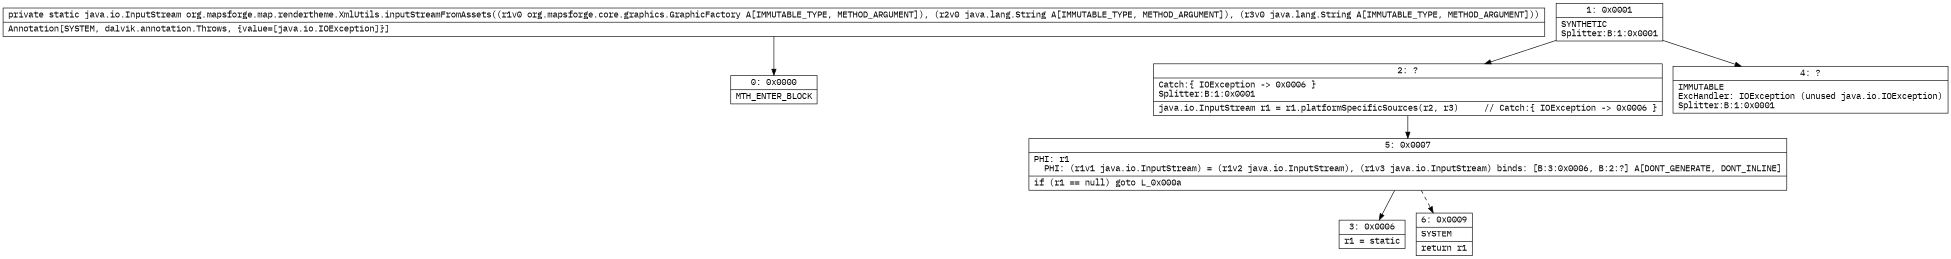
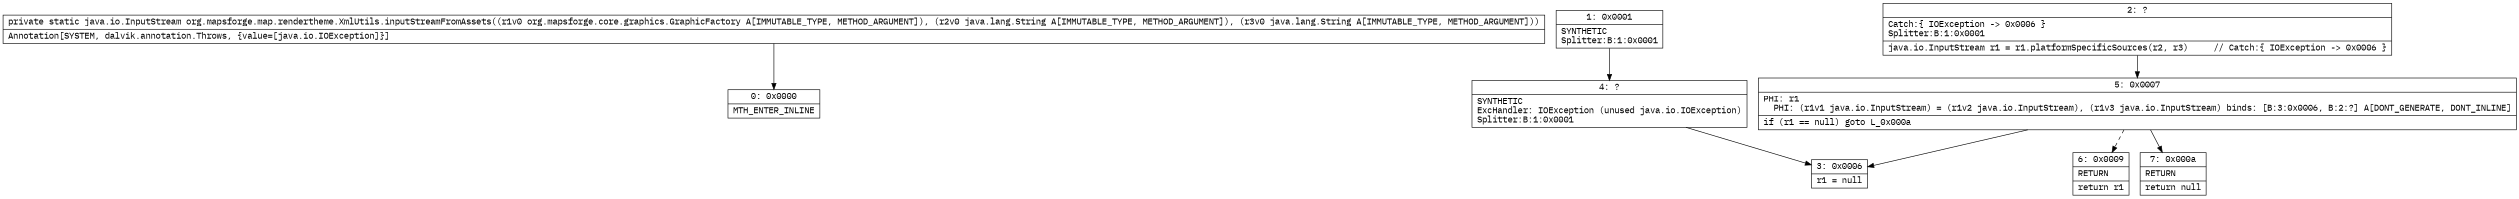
(1523, 51) -> none
(1701, 87) -> (1500, 101)
(774, 97) -> (774, 111)
none -> (1746, 145)
none -> (2173, 174)
(1437, 234) -> (2093, 174)
(1372, 241) -> (1840, 181)
